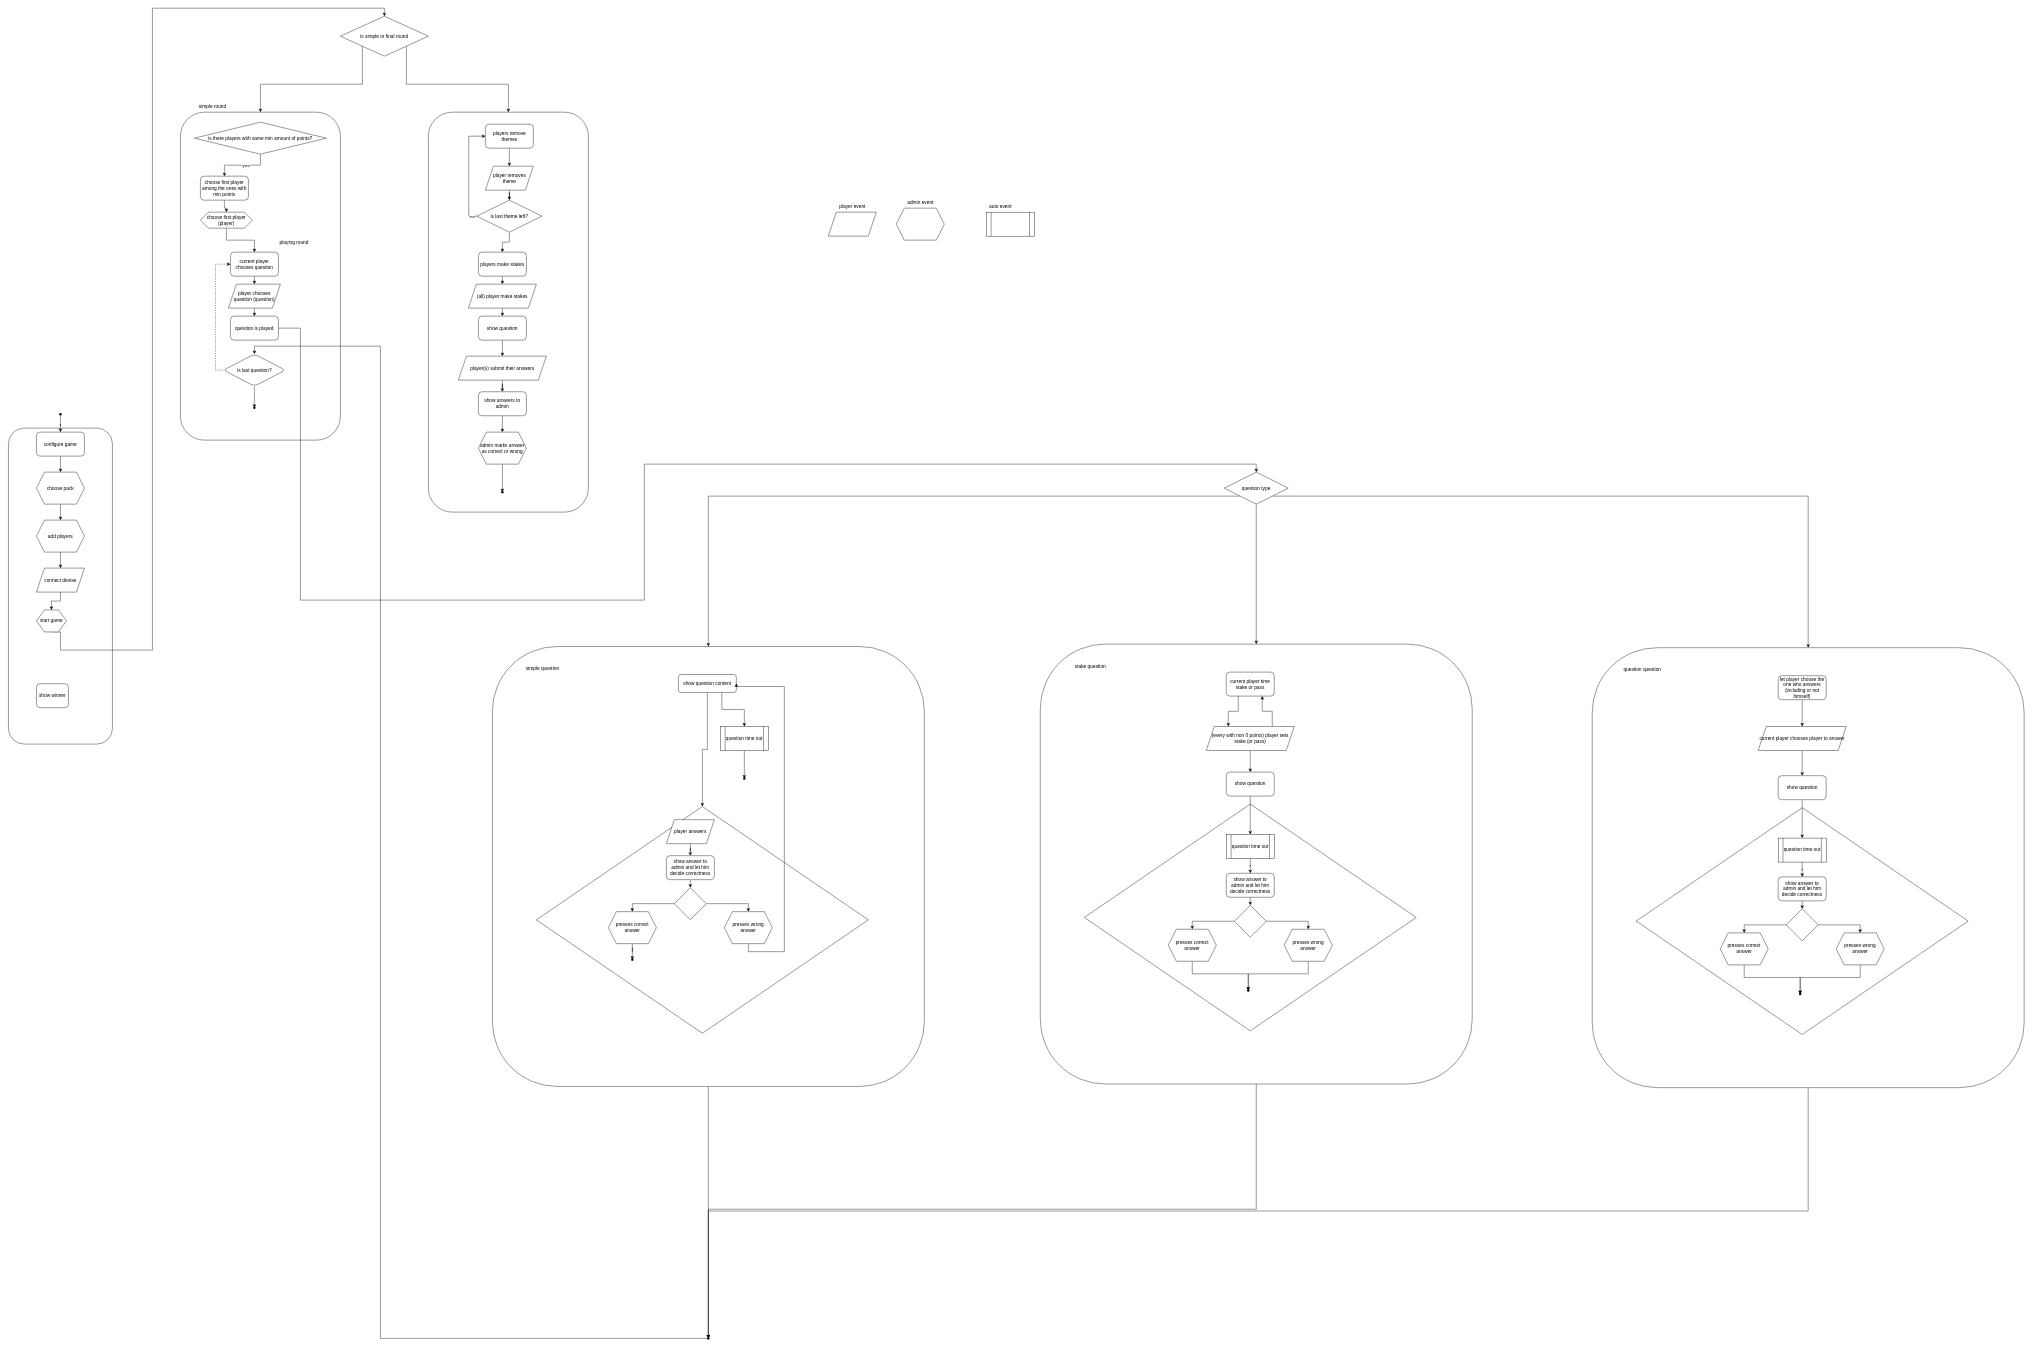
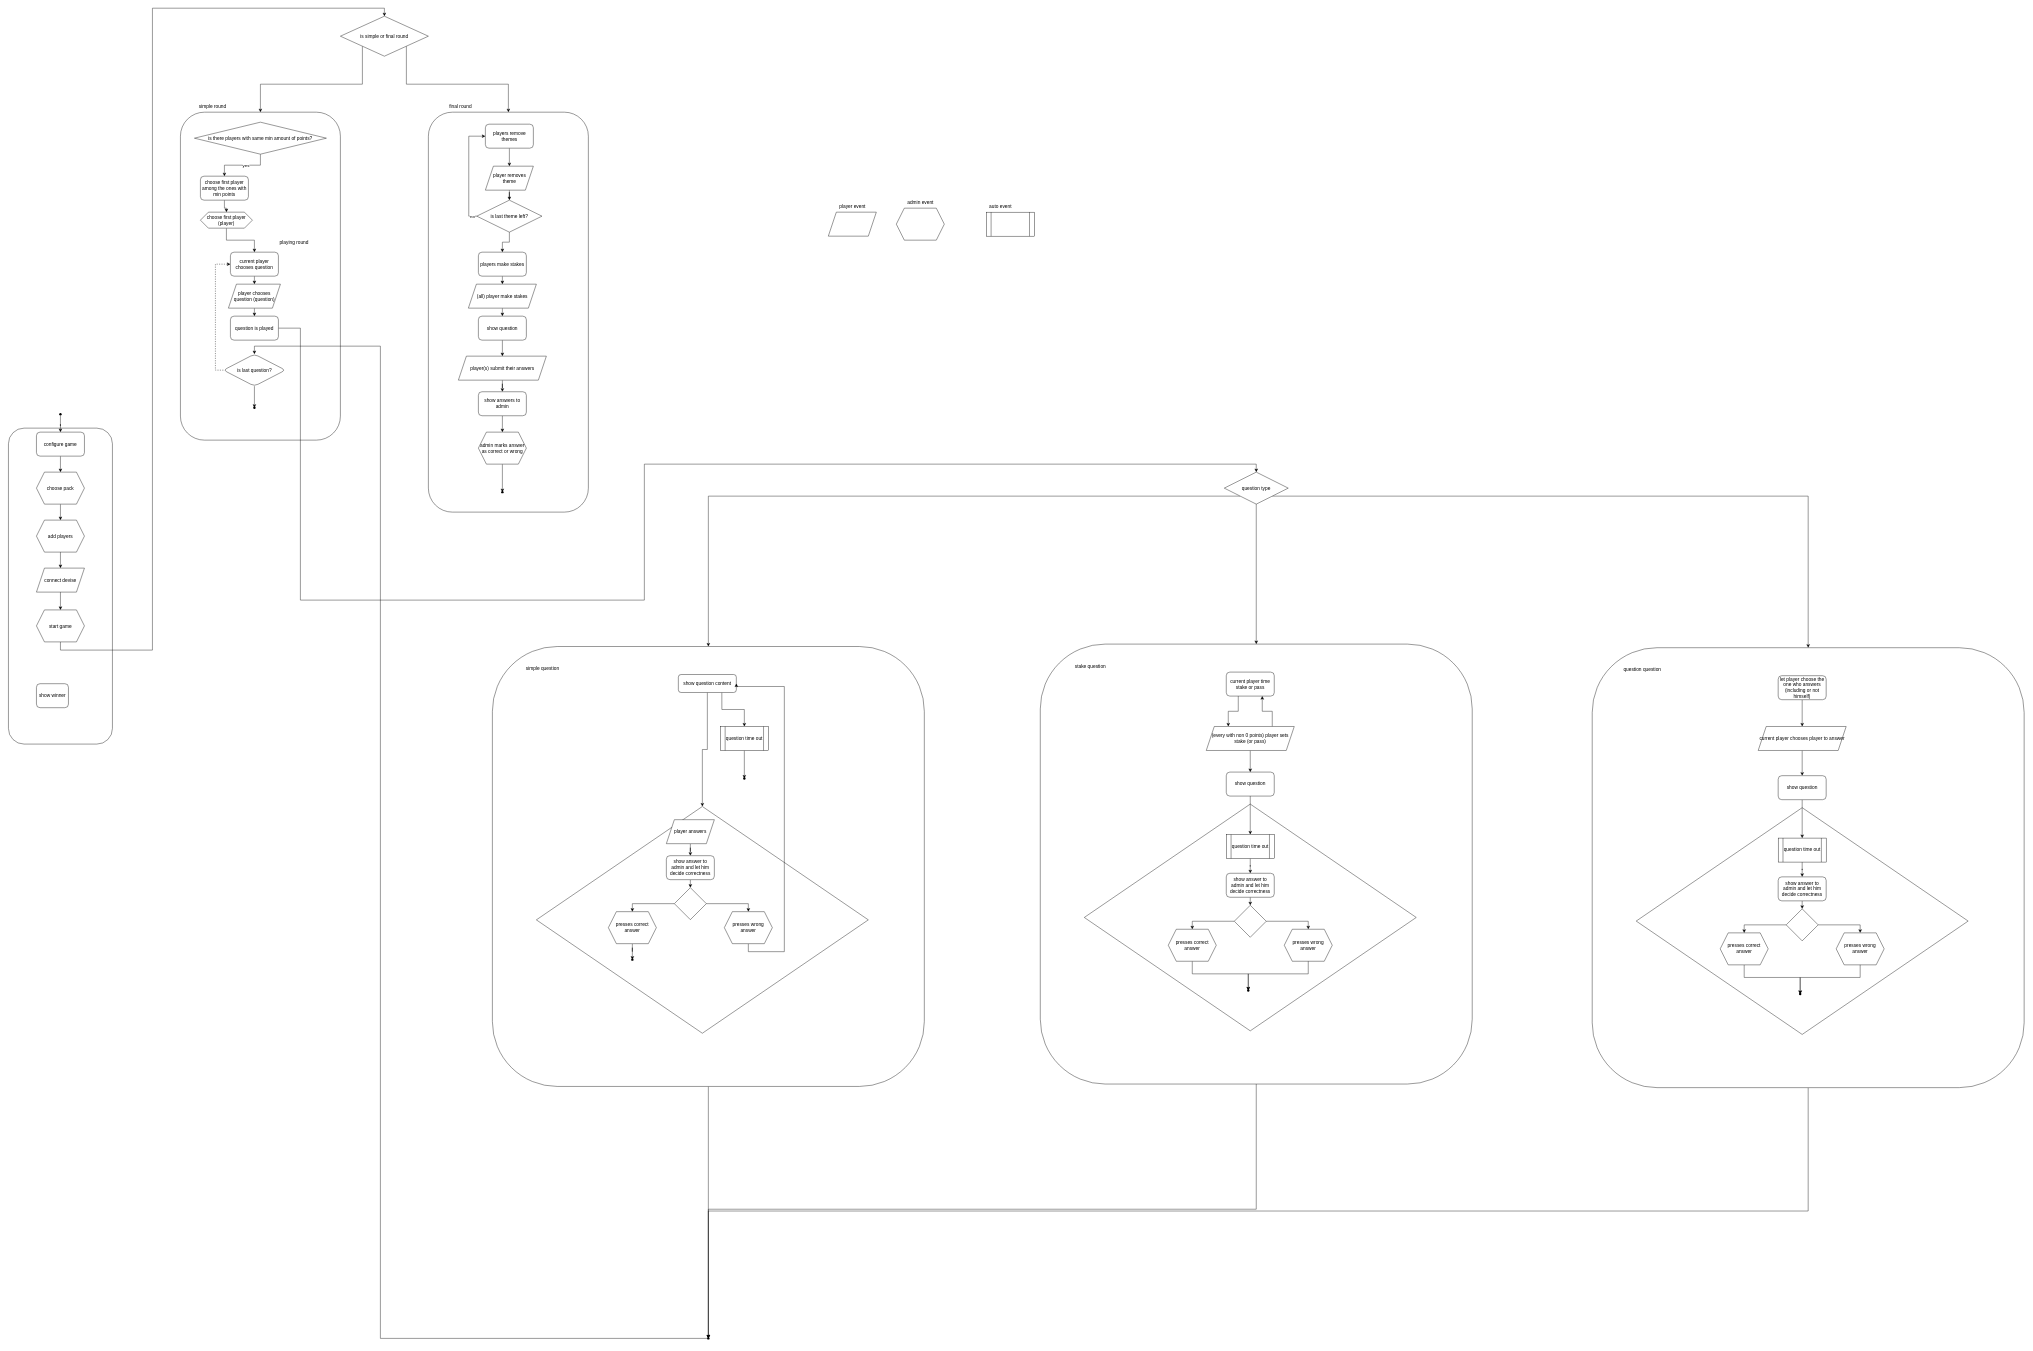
none -> (460, 106)
(51, 621) -> (60, 626)
